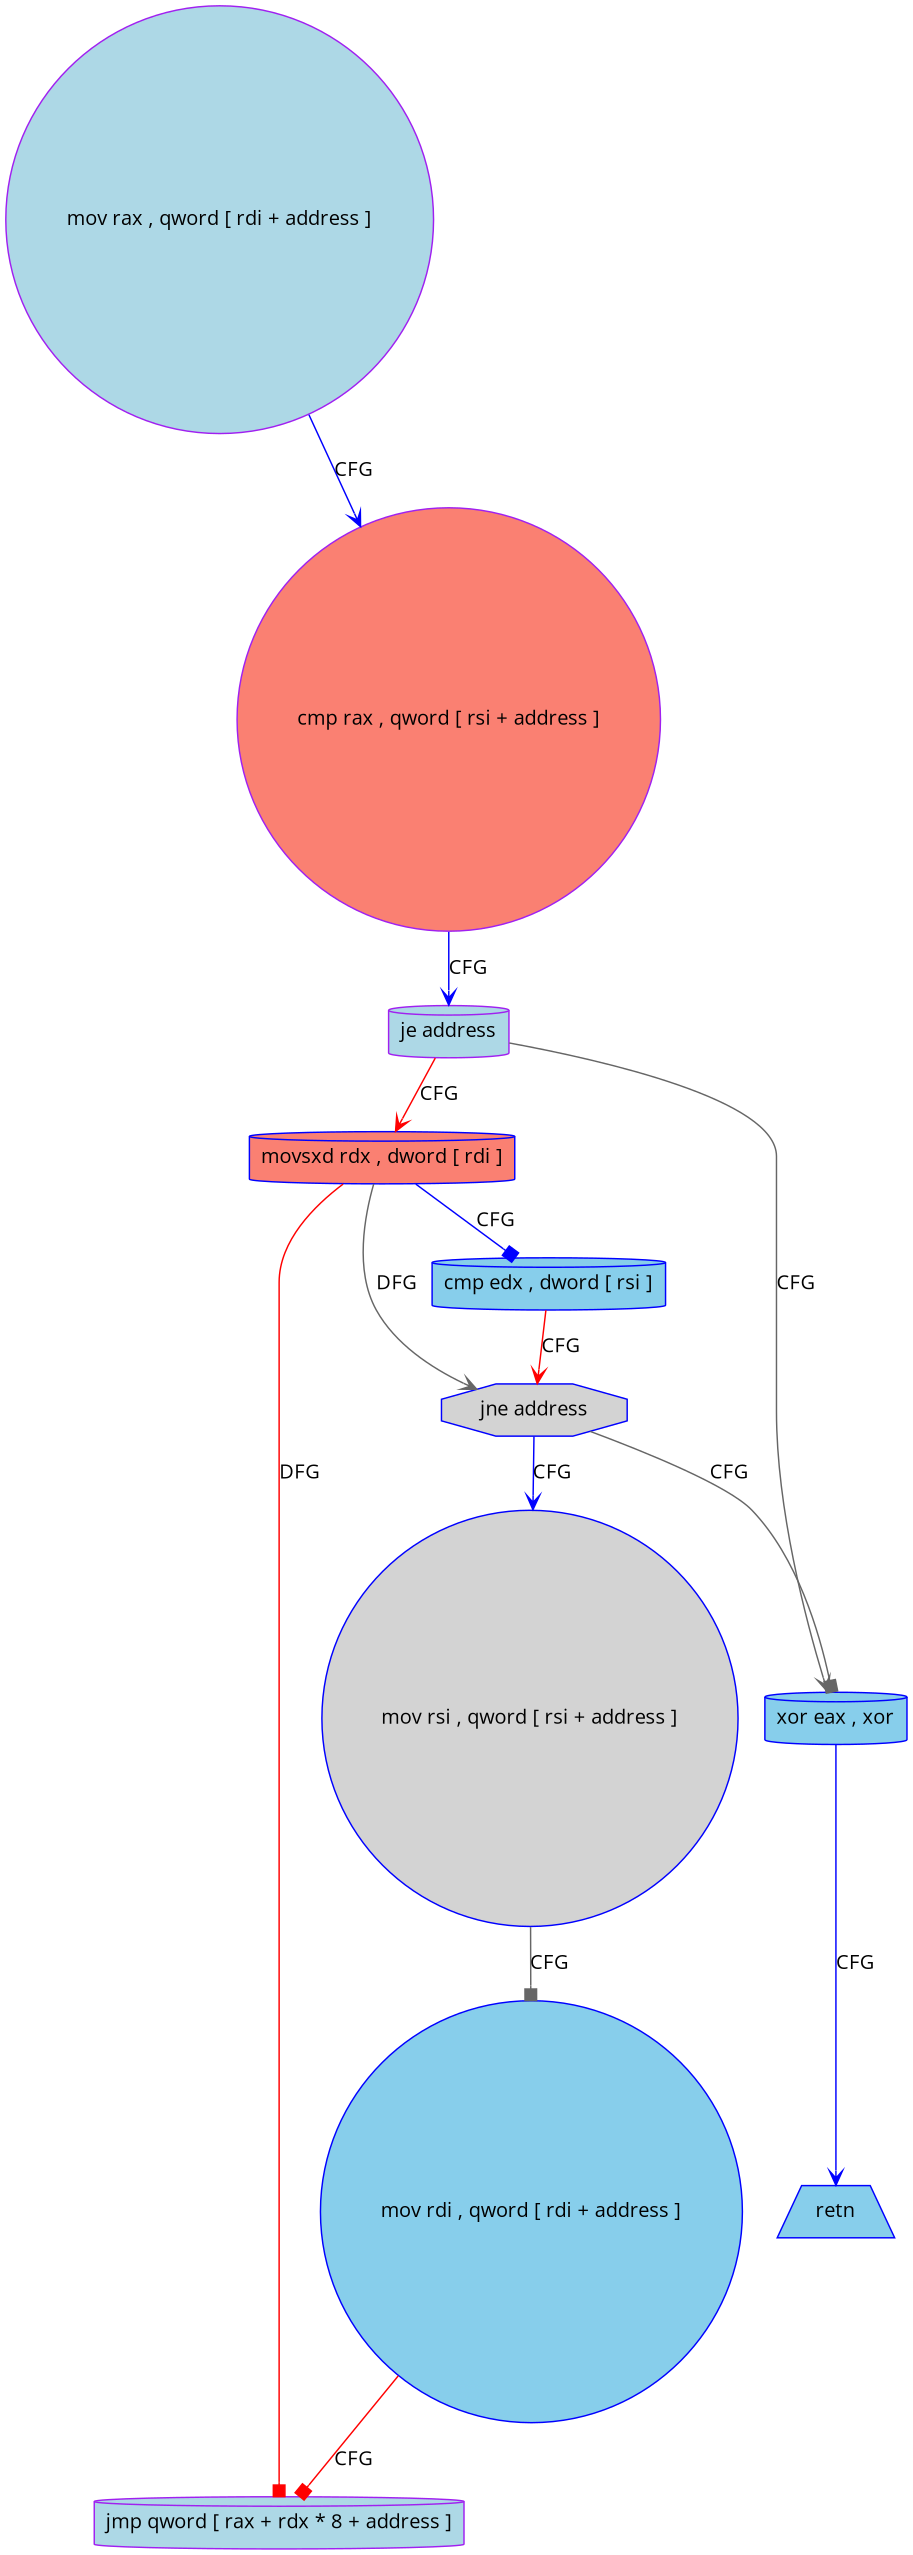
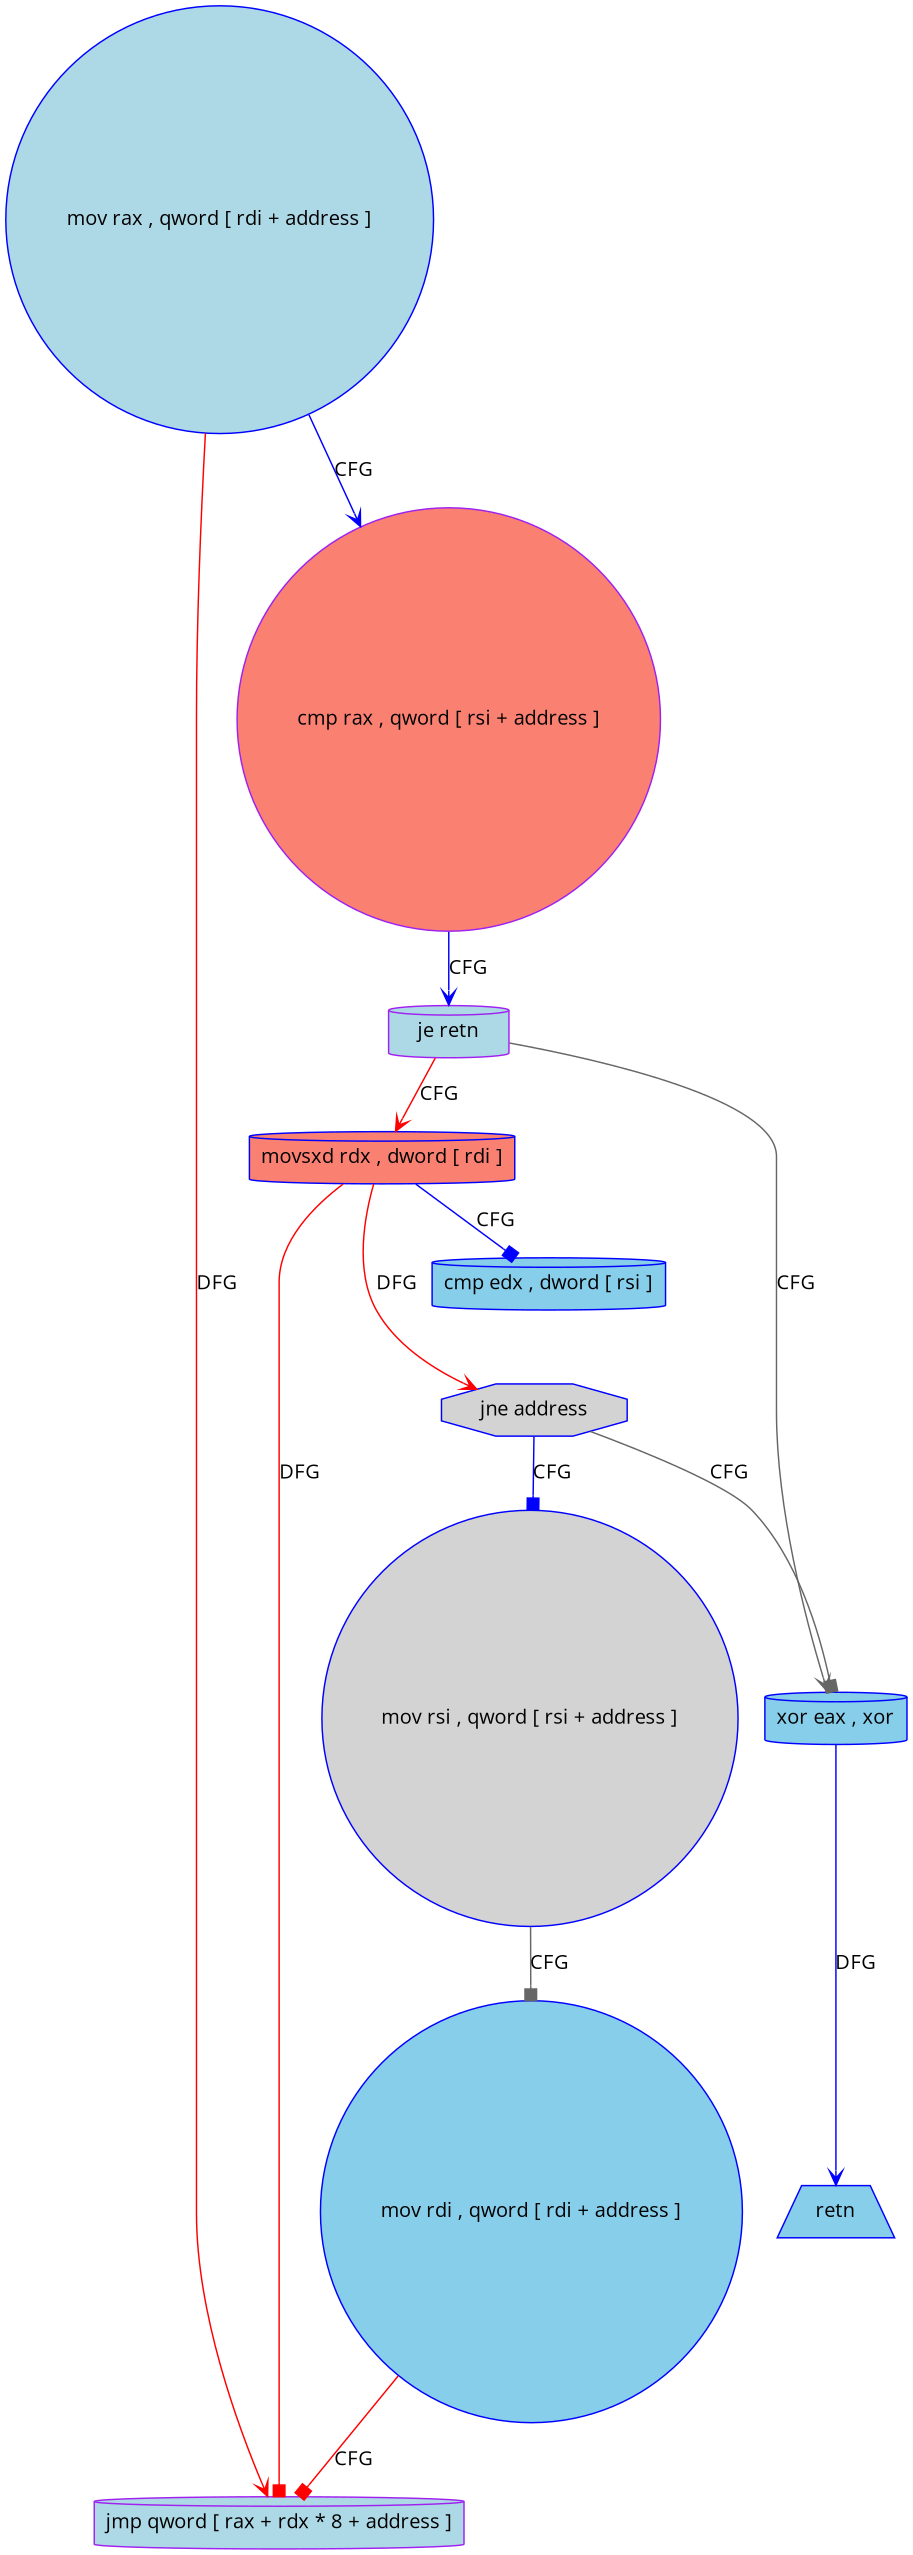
(220, 220) -> (220, 220)
(449, 1032) -> (449, 1032)
(374, 1304) -> (374, 1304)
(542, 1340) -> none
none -> (196, 1463)
(534, 1466) -> (534, 1466)
(856, 1964) -> (856, 1964)
